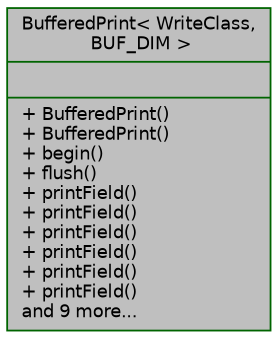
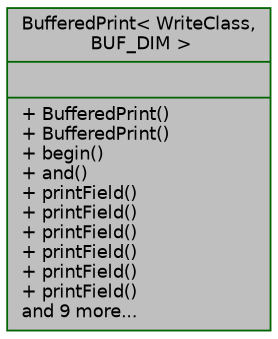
(60, 174) -> (55, 174)
